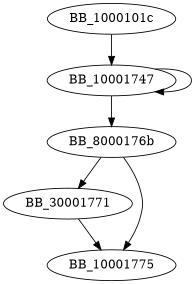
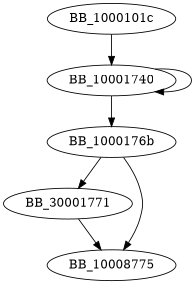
(112, 80) -> (112, 80)
(112, 142) -> (112, 142)
(112, 265) -> (112, 265)
